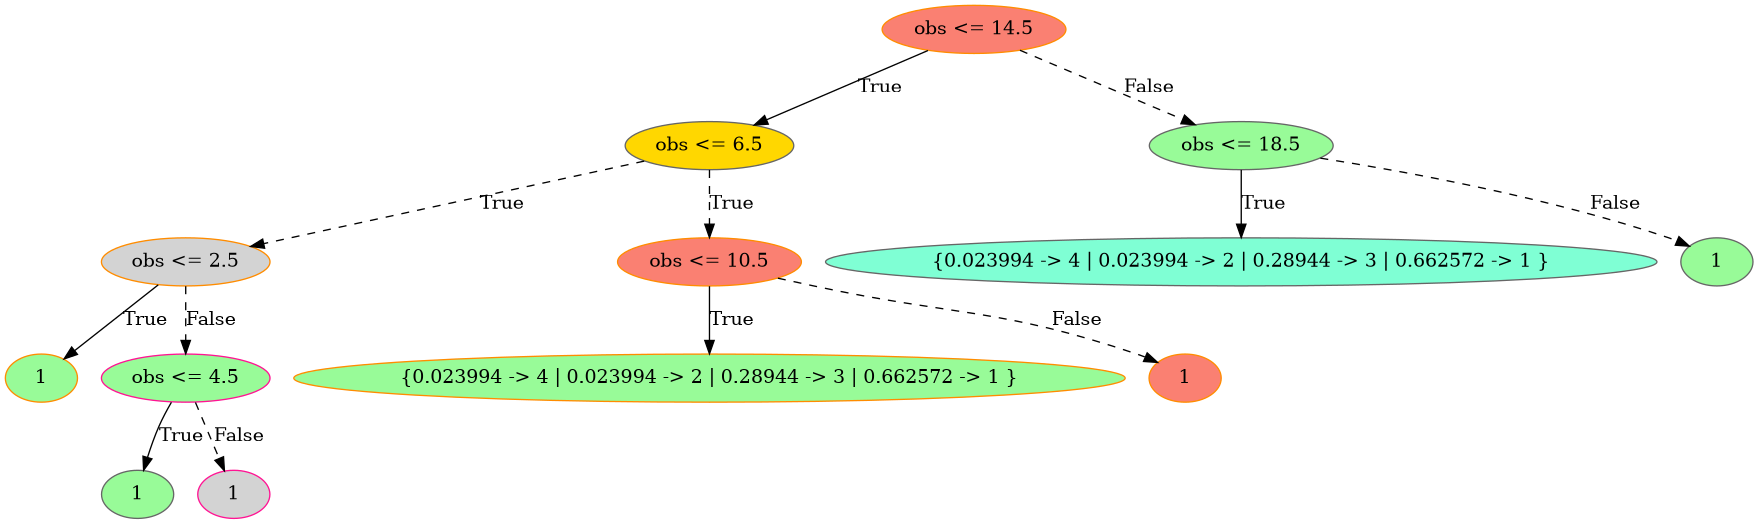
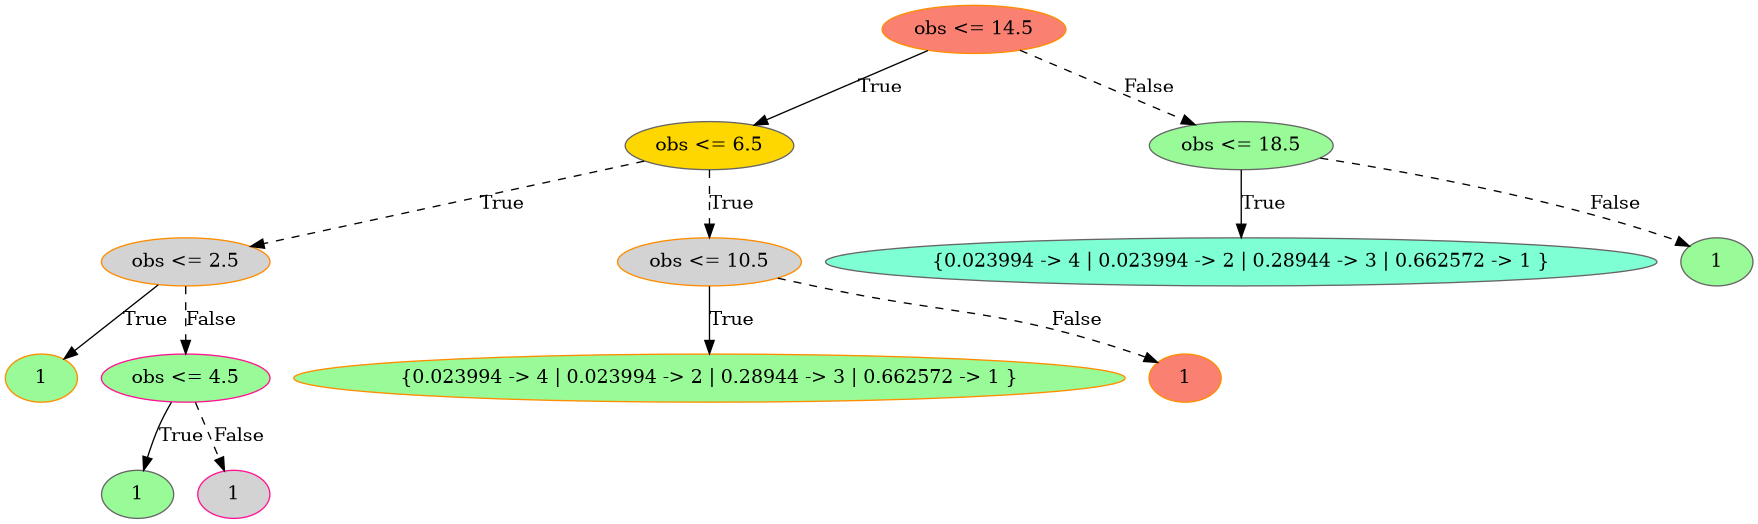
(709, 262) -> (709, 262)
